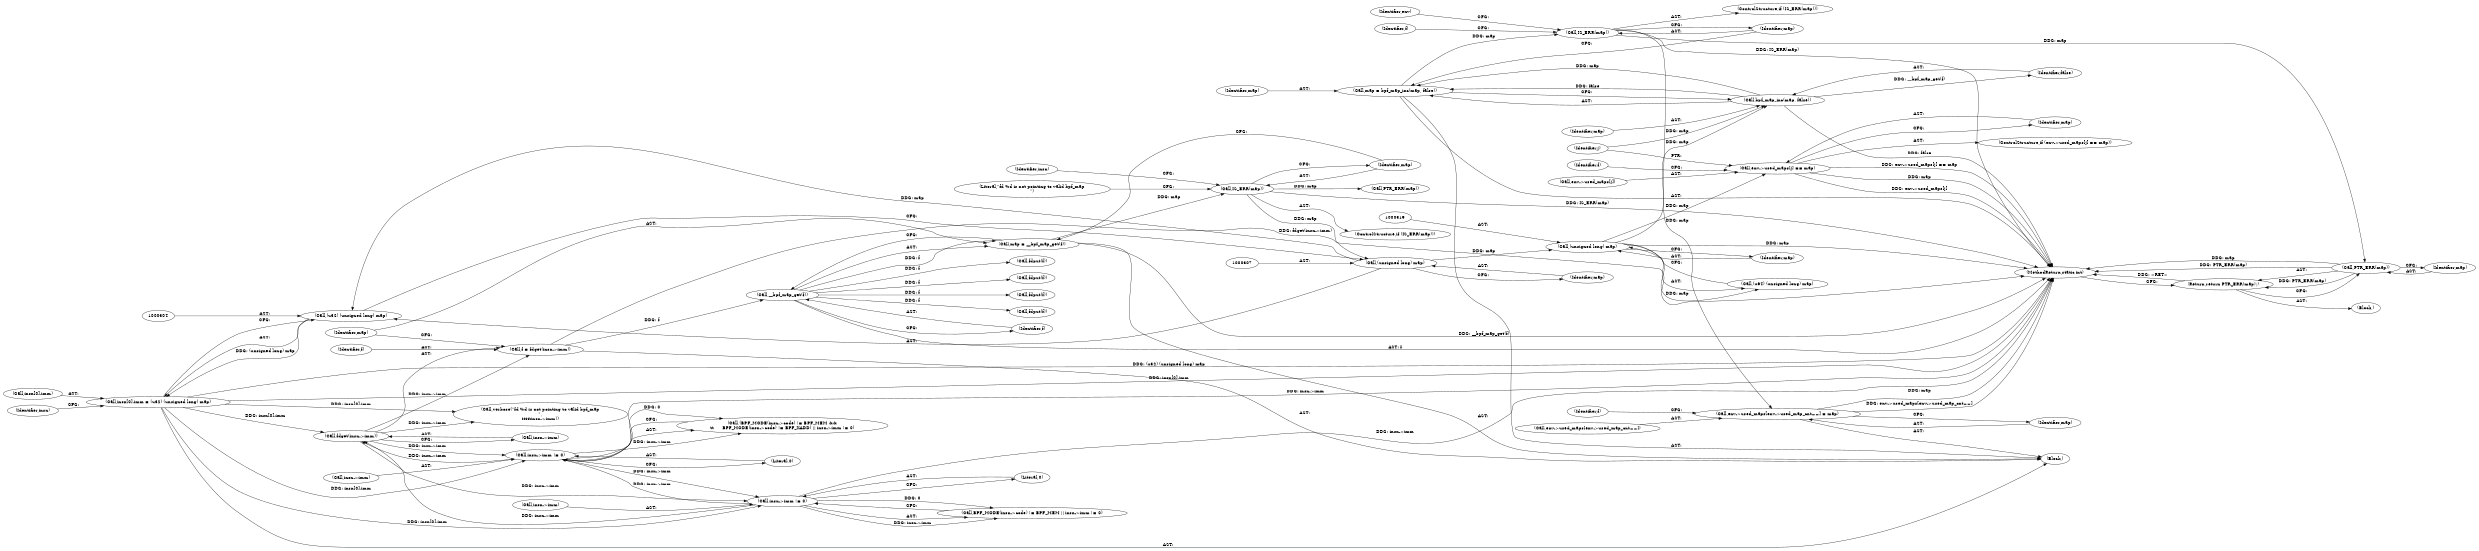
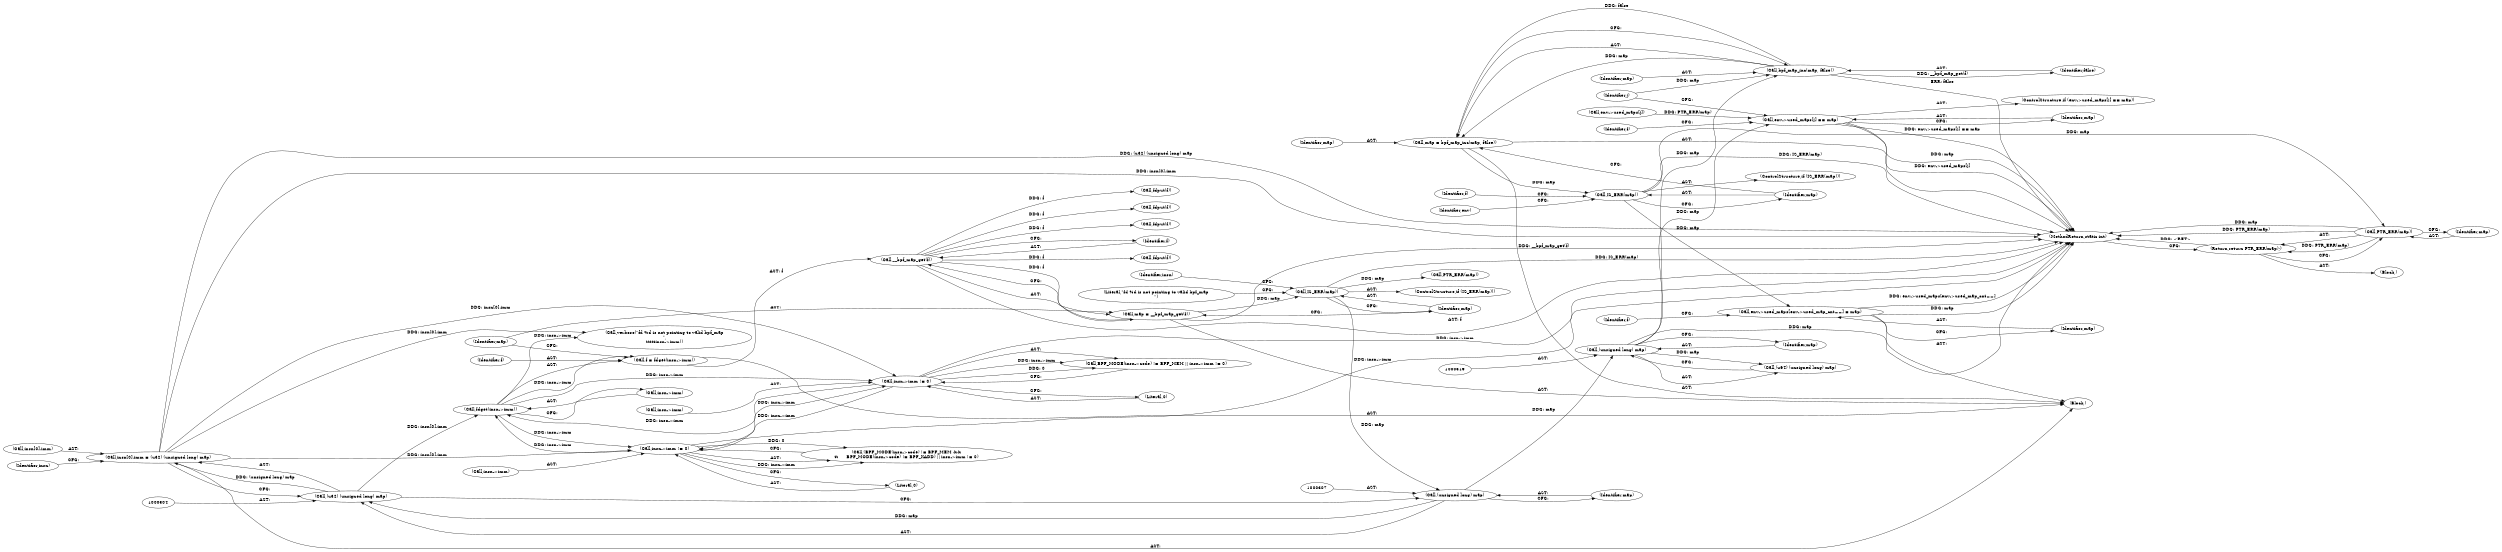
(1920, 153) -> (1942, 82)
(1677, 156) -> (1688, 100)
(1677, 174) -> (1688, 112)
(1292, 235) -> none
(652, 320) -> (776, 271)
(252, 421) -> (413, 448)
(1588, 428) -> none
